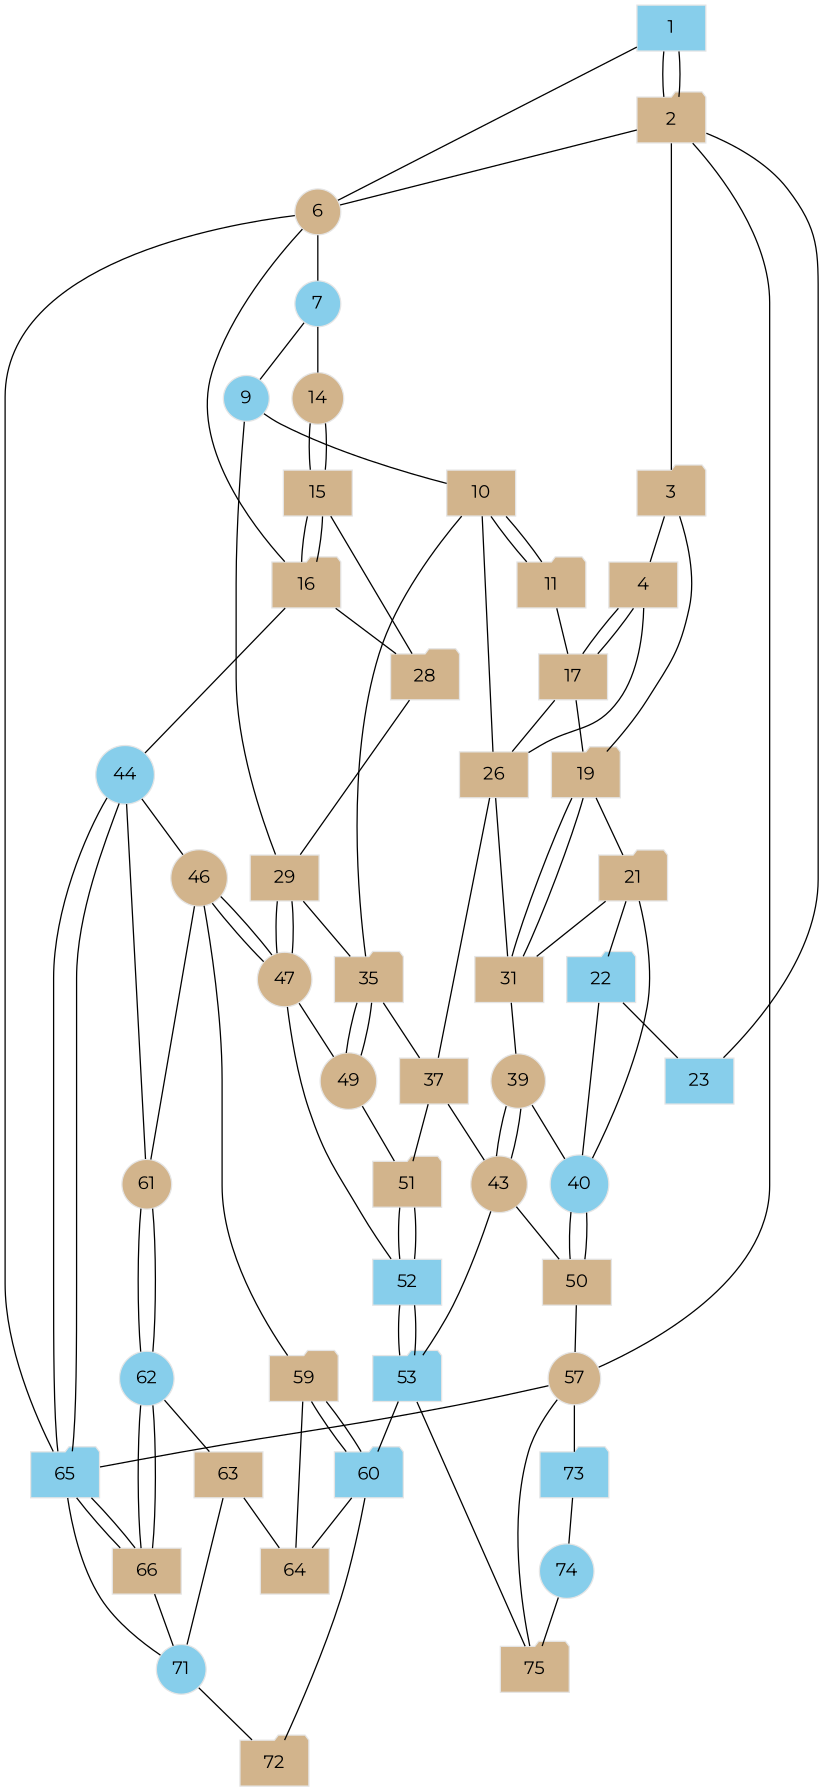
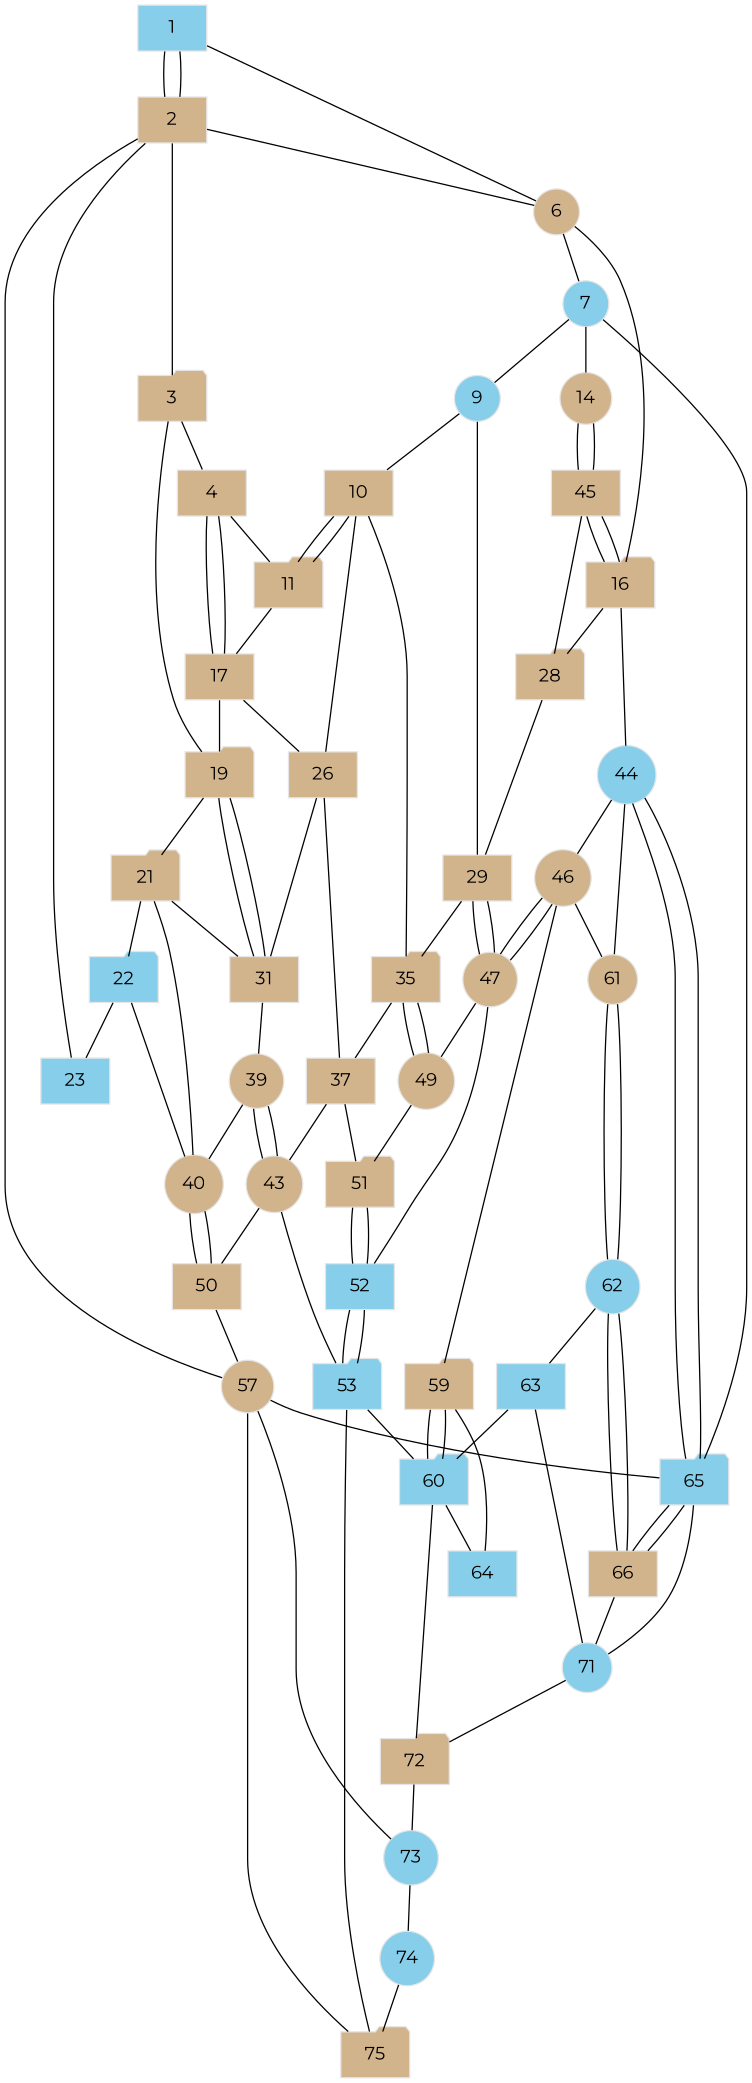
(671, 120) -> (172, 120)
(318, 493) -> (586, 493)
(616, 704) -> (250, 539)
(5, 744) -> (747, 865)
(579, 1184) -> (194, 1184)
(228, 1475) -> (531, 1387)
(574, 1475) -> (411, 1858)
(262, 1523) -> (482, 1434)
(295, 1571) -> (482, 1574)
none -> (413, 1807)
